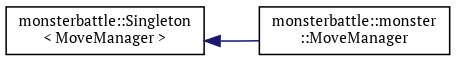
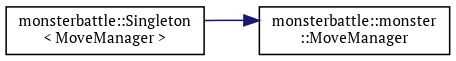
(240, 41) -> (224, 20)
